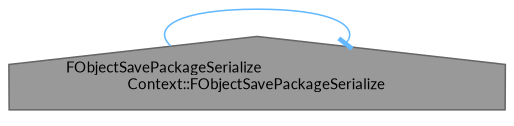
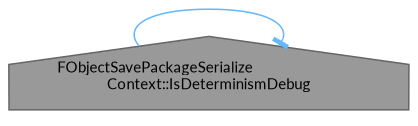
(257, 77) -> (209, 77)
